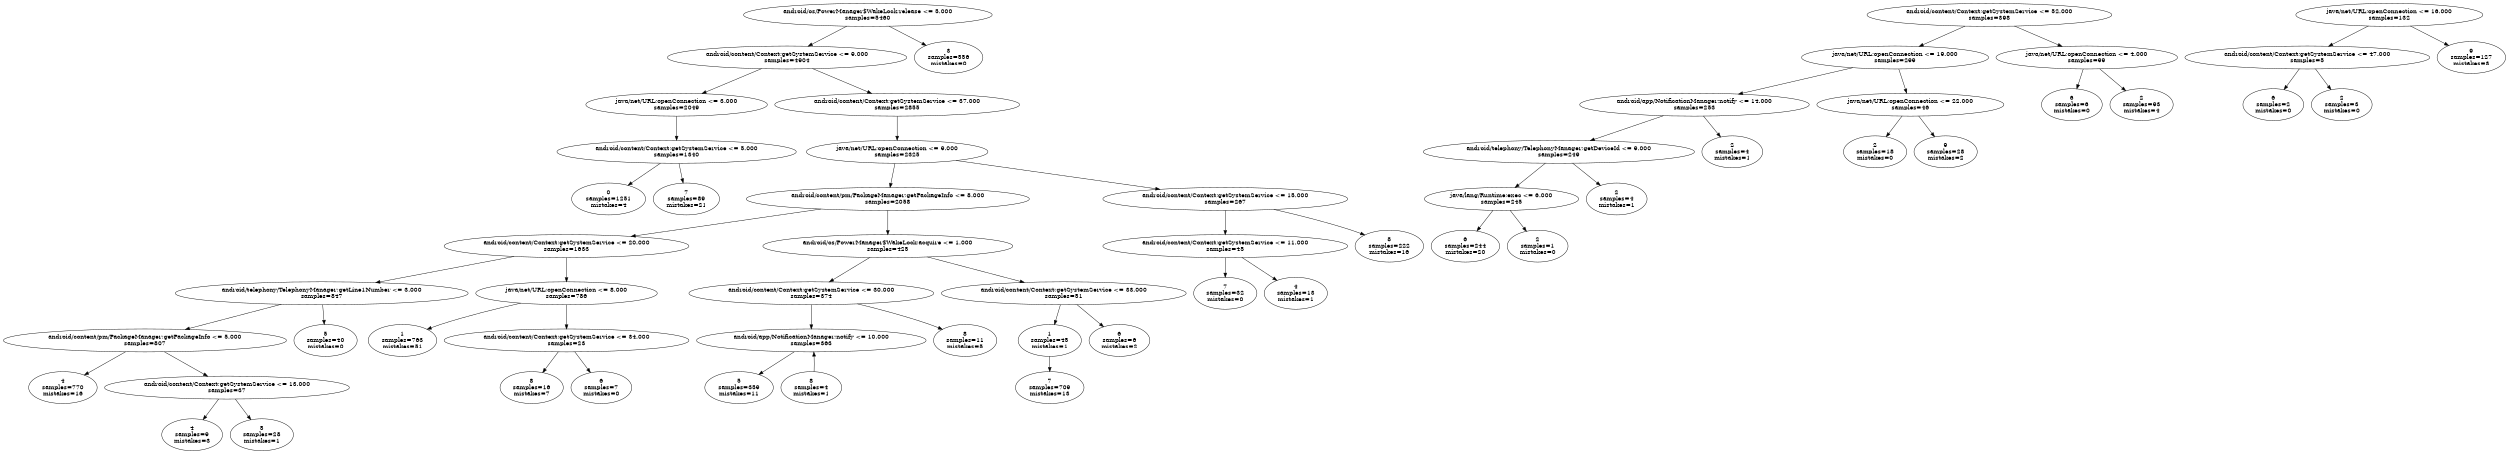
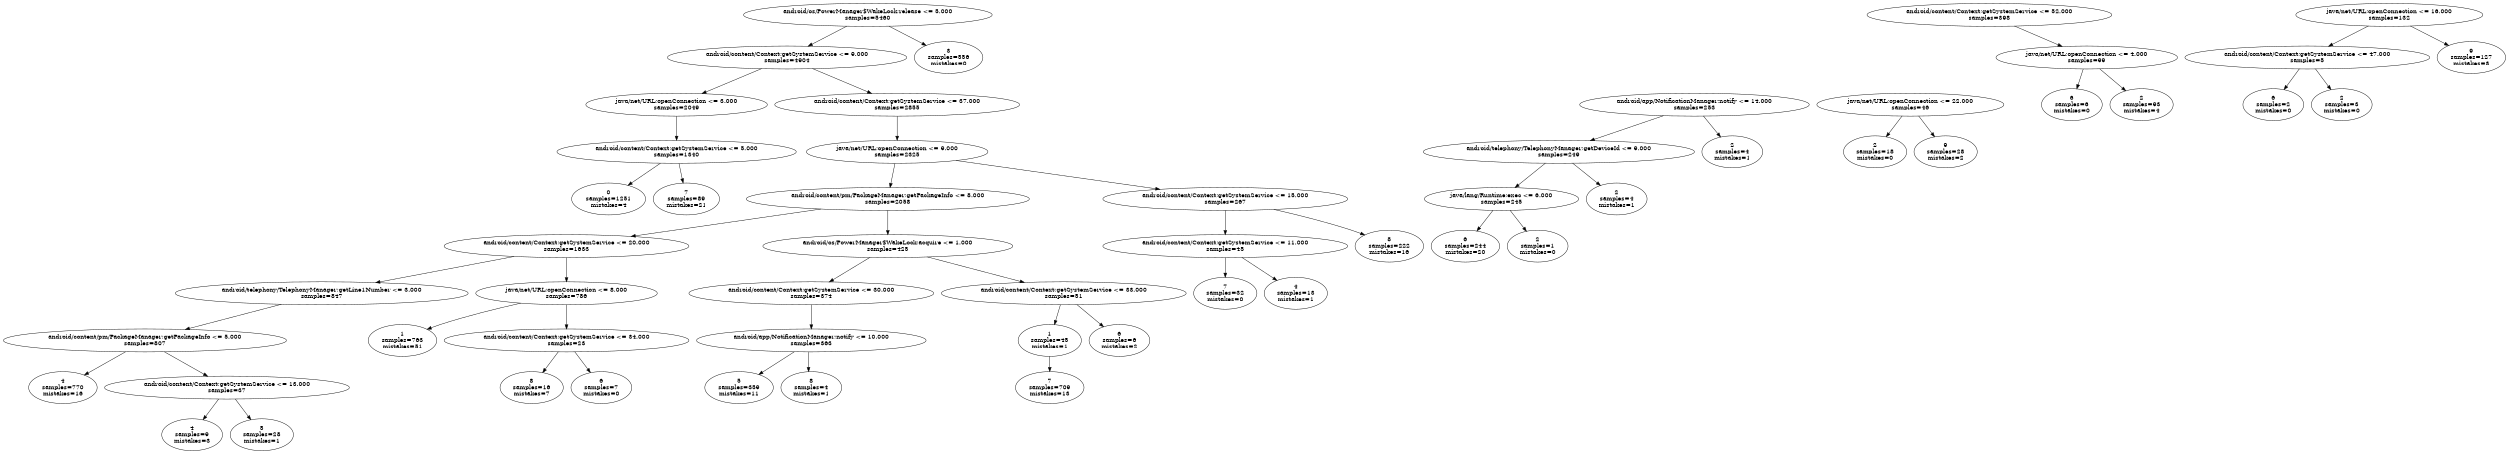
(1895, 57) -> none
(326, 340) -> none
(965, 340) -> none
(814, 364) -> (809, 360)
